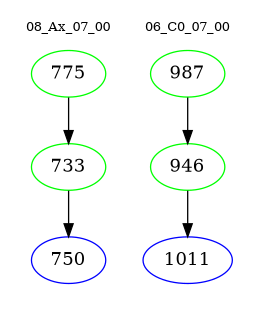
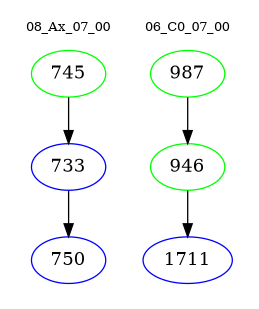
(69, 74) -> (69, 74)
(69, 167) -> (69, 167)
(188, 260) -> (188, 260)
